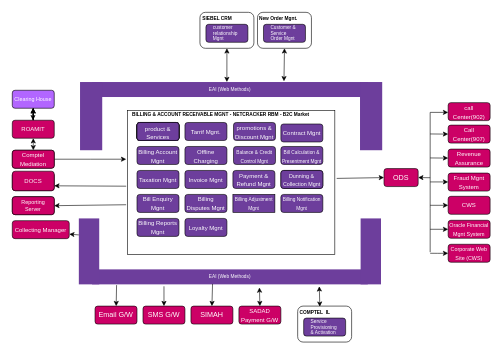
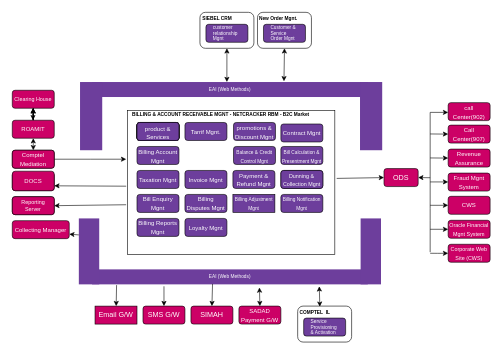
(33, 99) -> (33, 99)
(206, 156) -> none
(116, 315) -> (116, 315)
